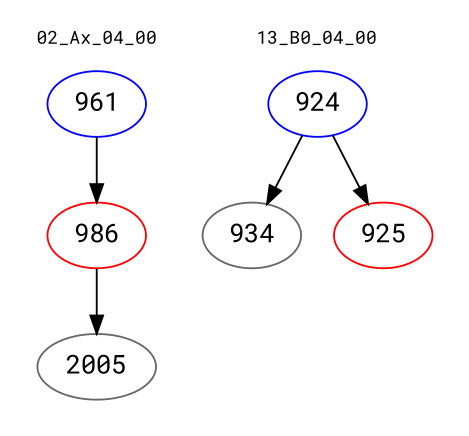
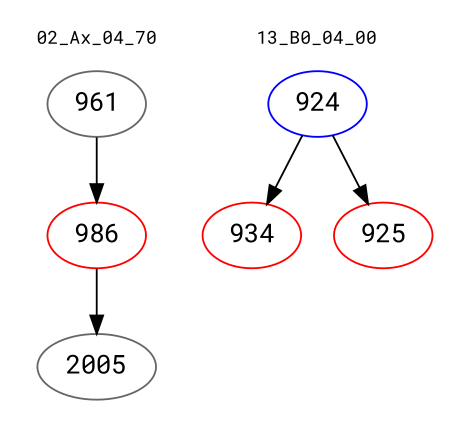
(98, 39) -> (98, 39)
(97, 104) -> (97, 104)
(252, 235) -> (252, 235)
